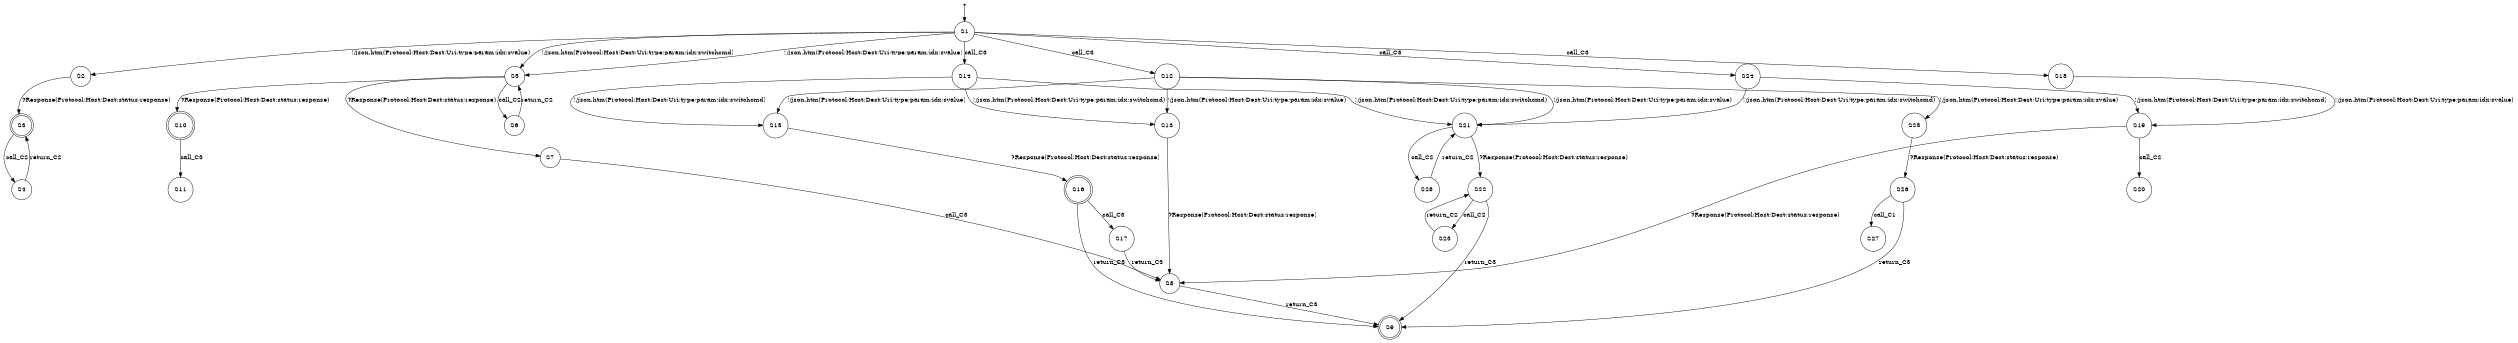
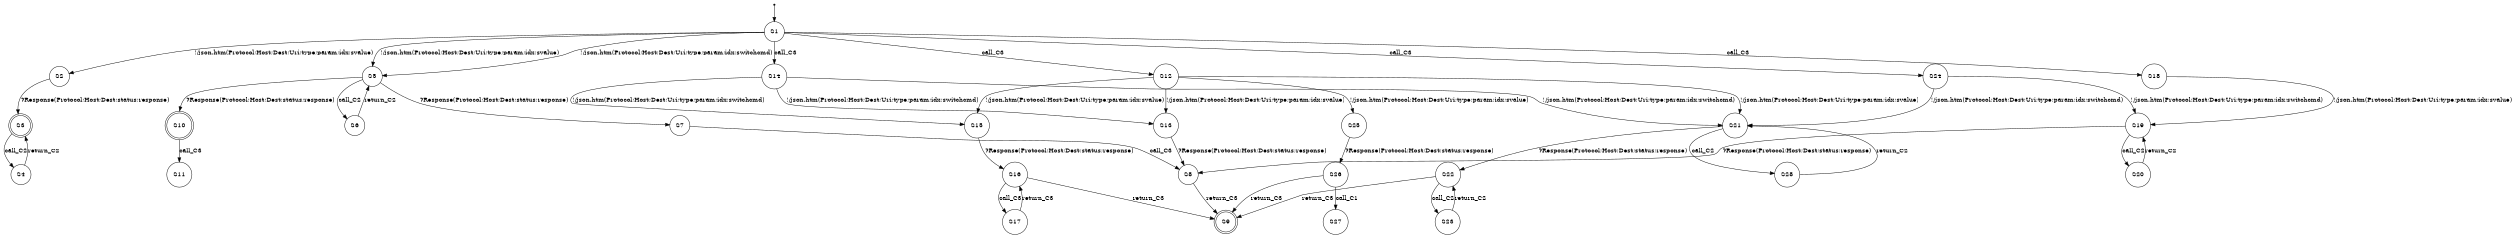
none -> (2145, 152)
(1078, 190) -> (1015, 175)
(1131, 265) -> (1022, 201)
